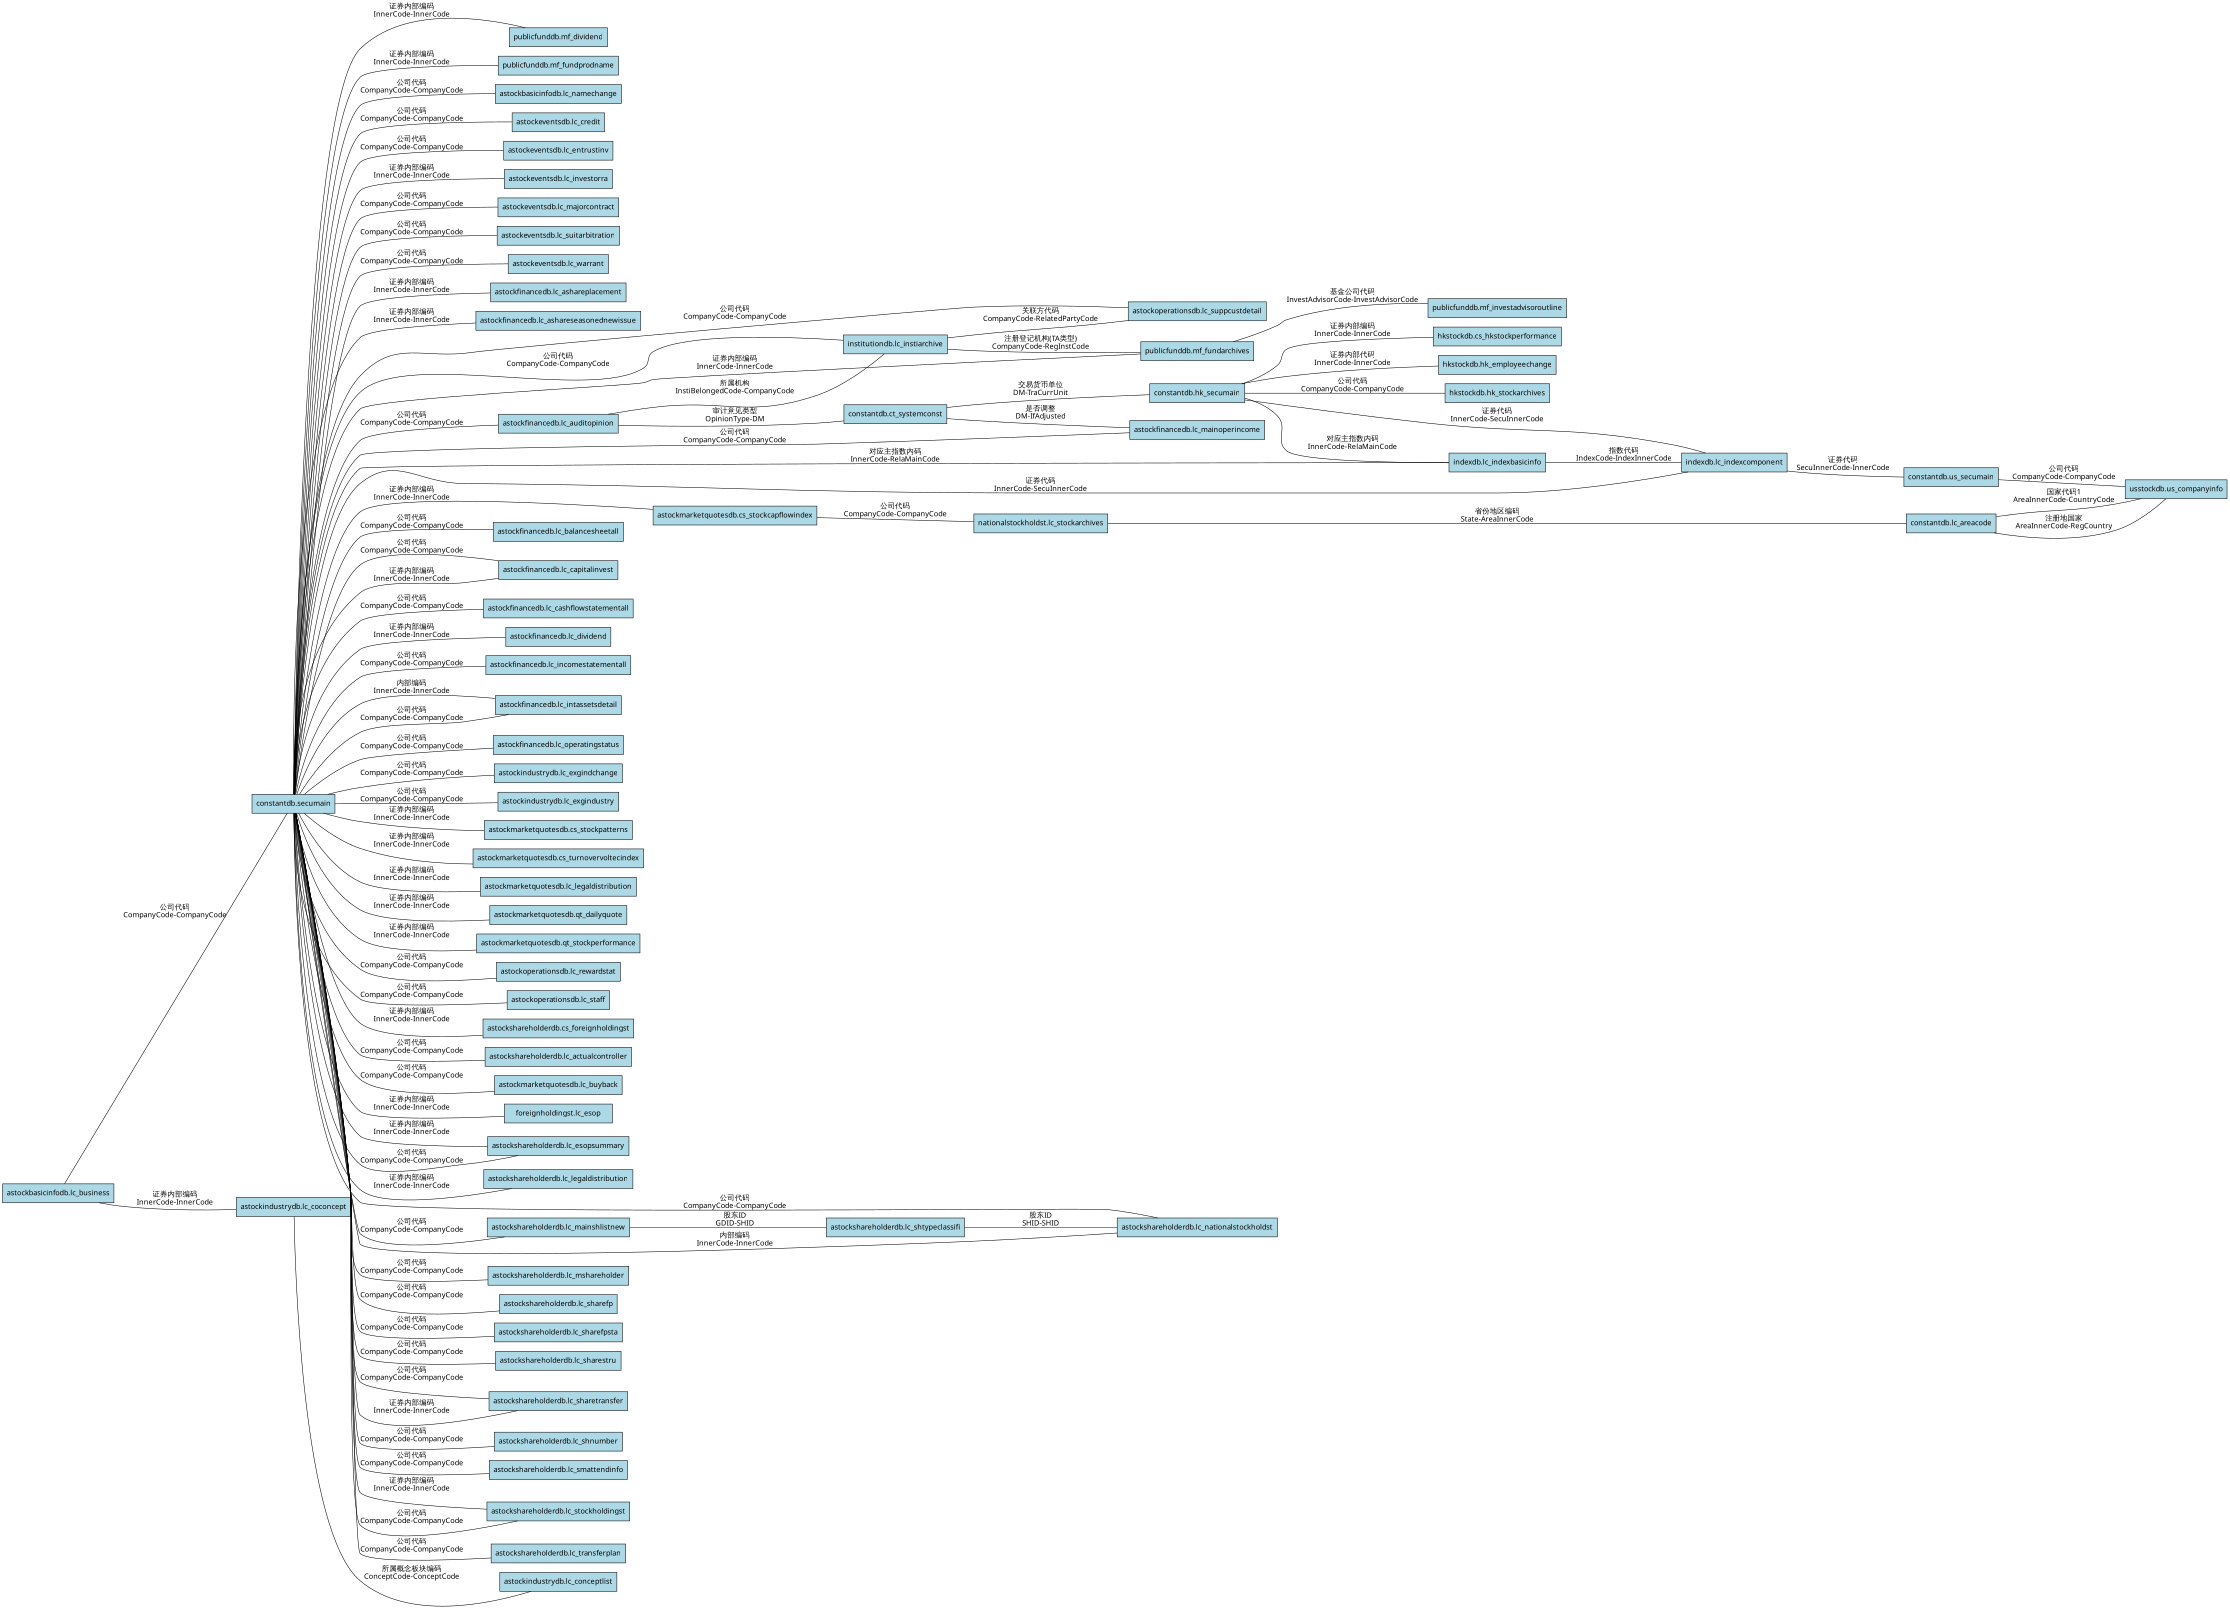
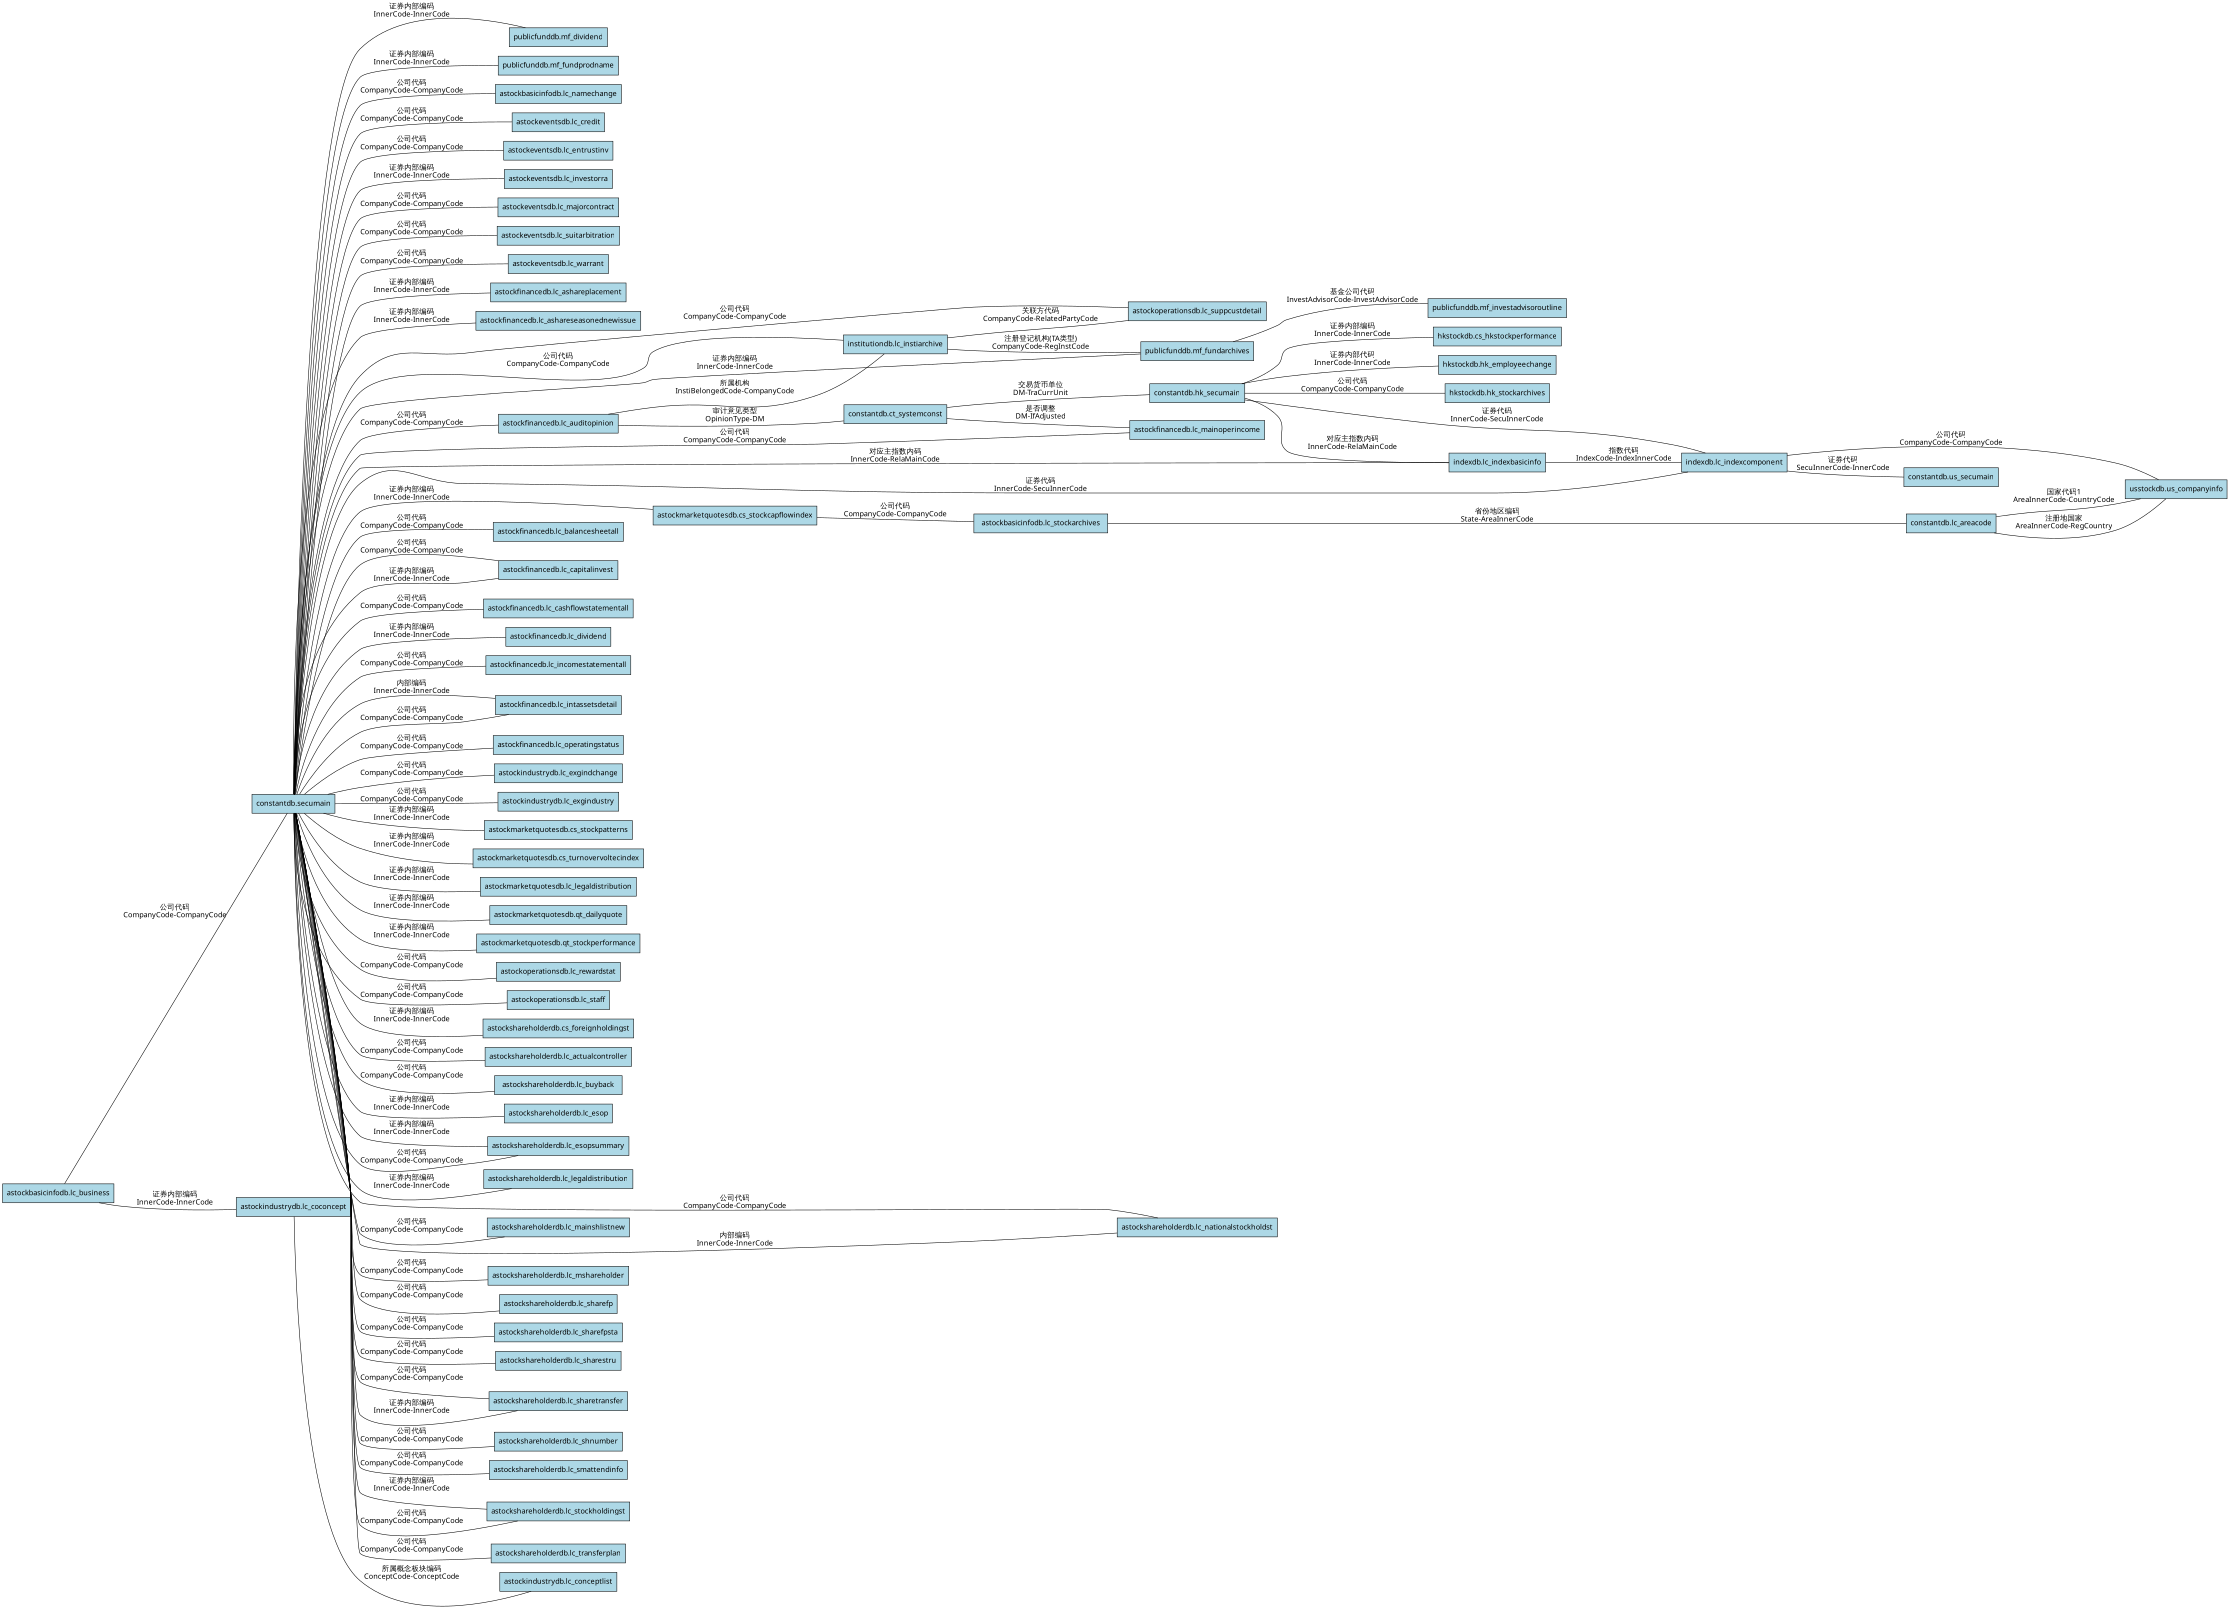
(2062, 483) -> (1975, 447)
(1041, 523) -> (1041, 523)
(558, 1085) -> (558, 1085)
(558, 1114) -> (558, 1114)
(895, 1227) -> none
